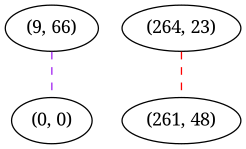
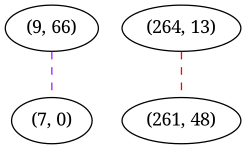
(181, 28) -> (181, 28)
(52, 121) -> (52, 121)
